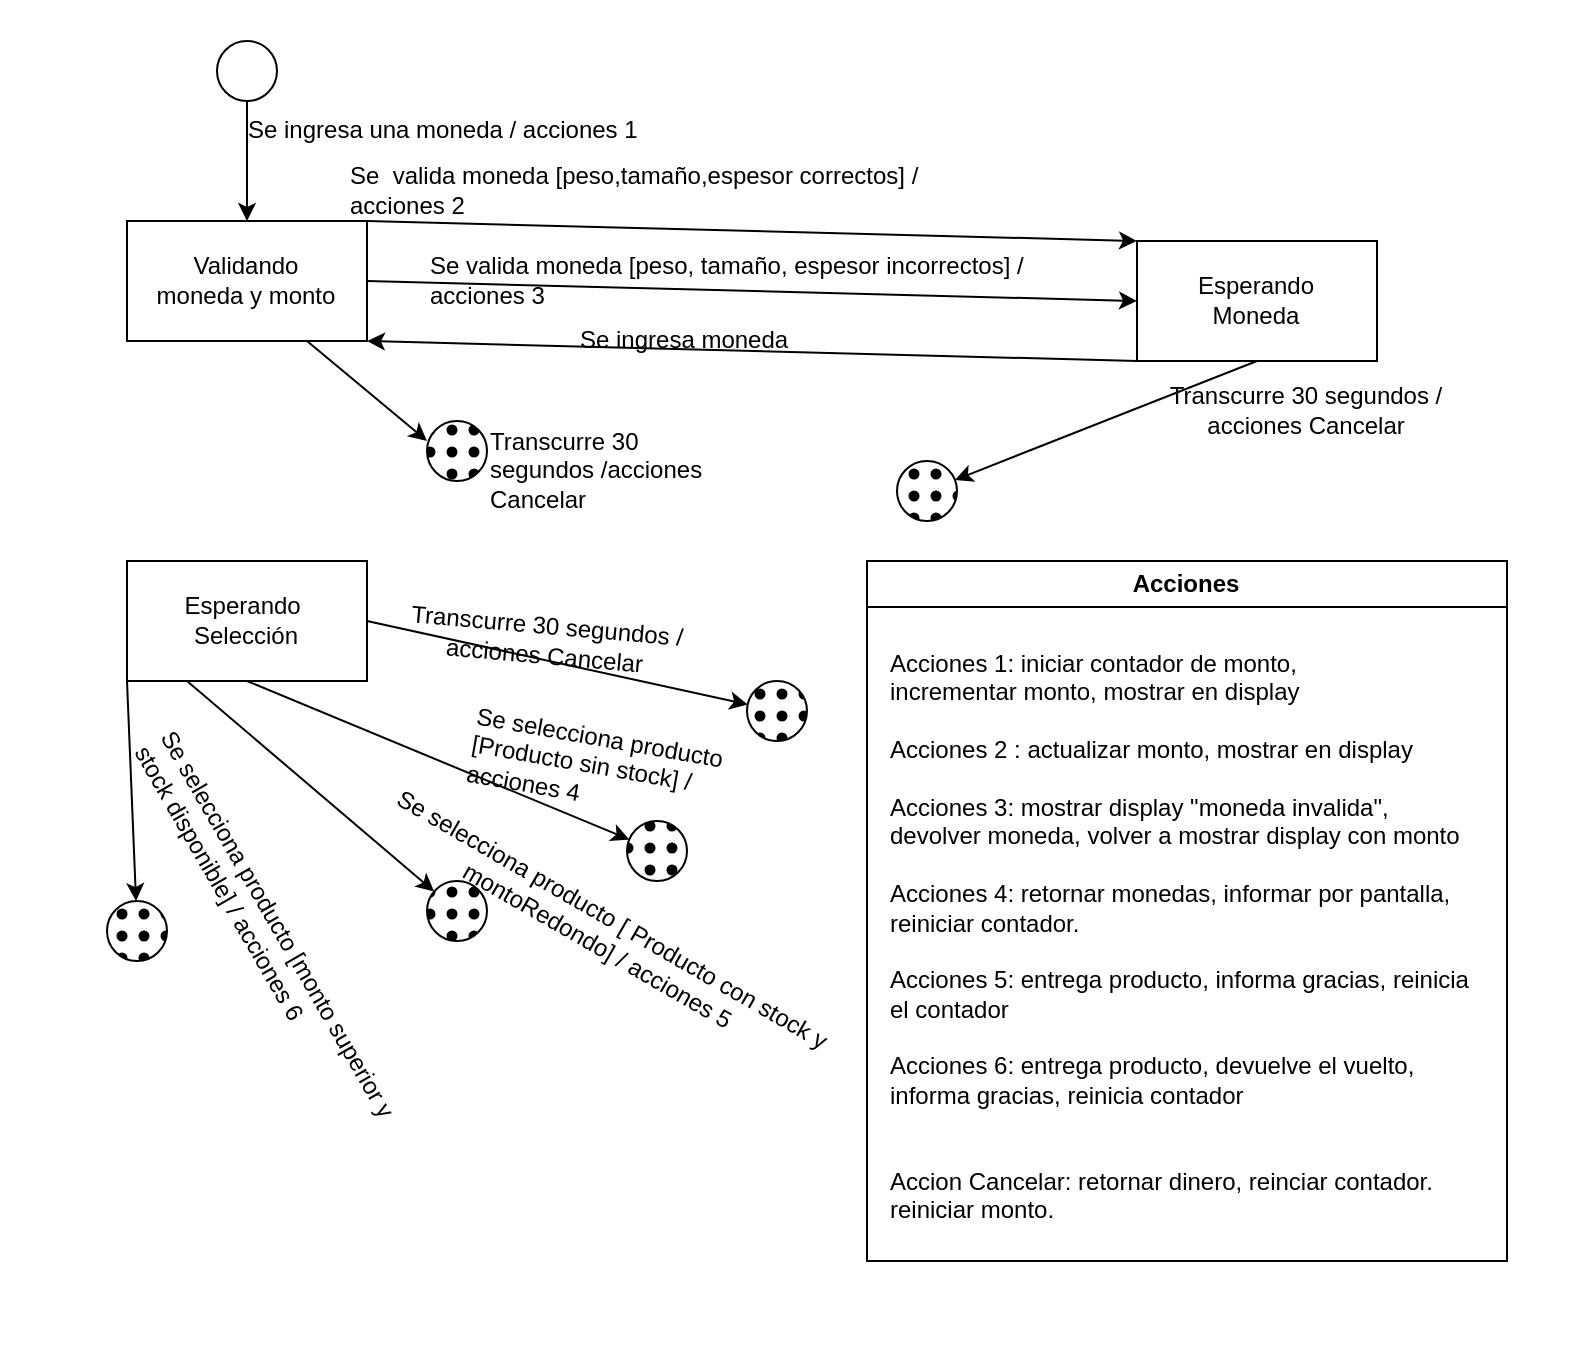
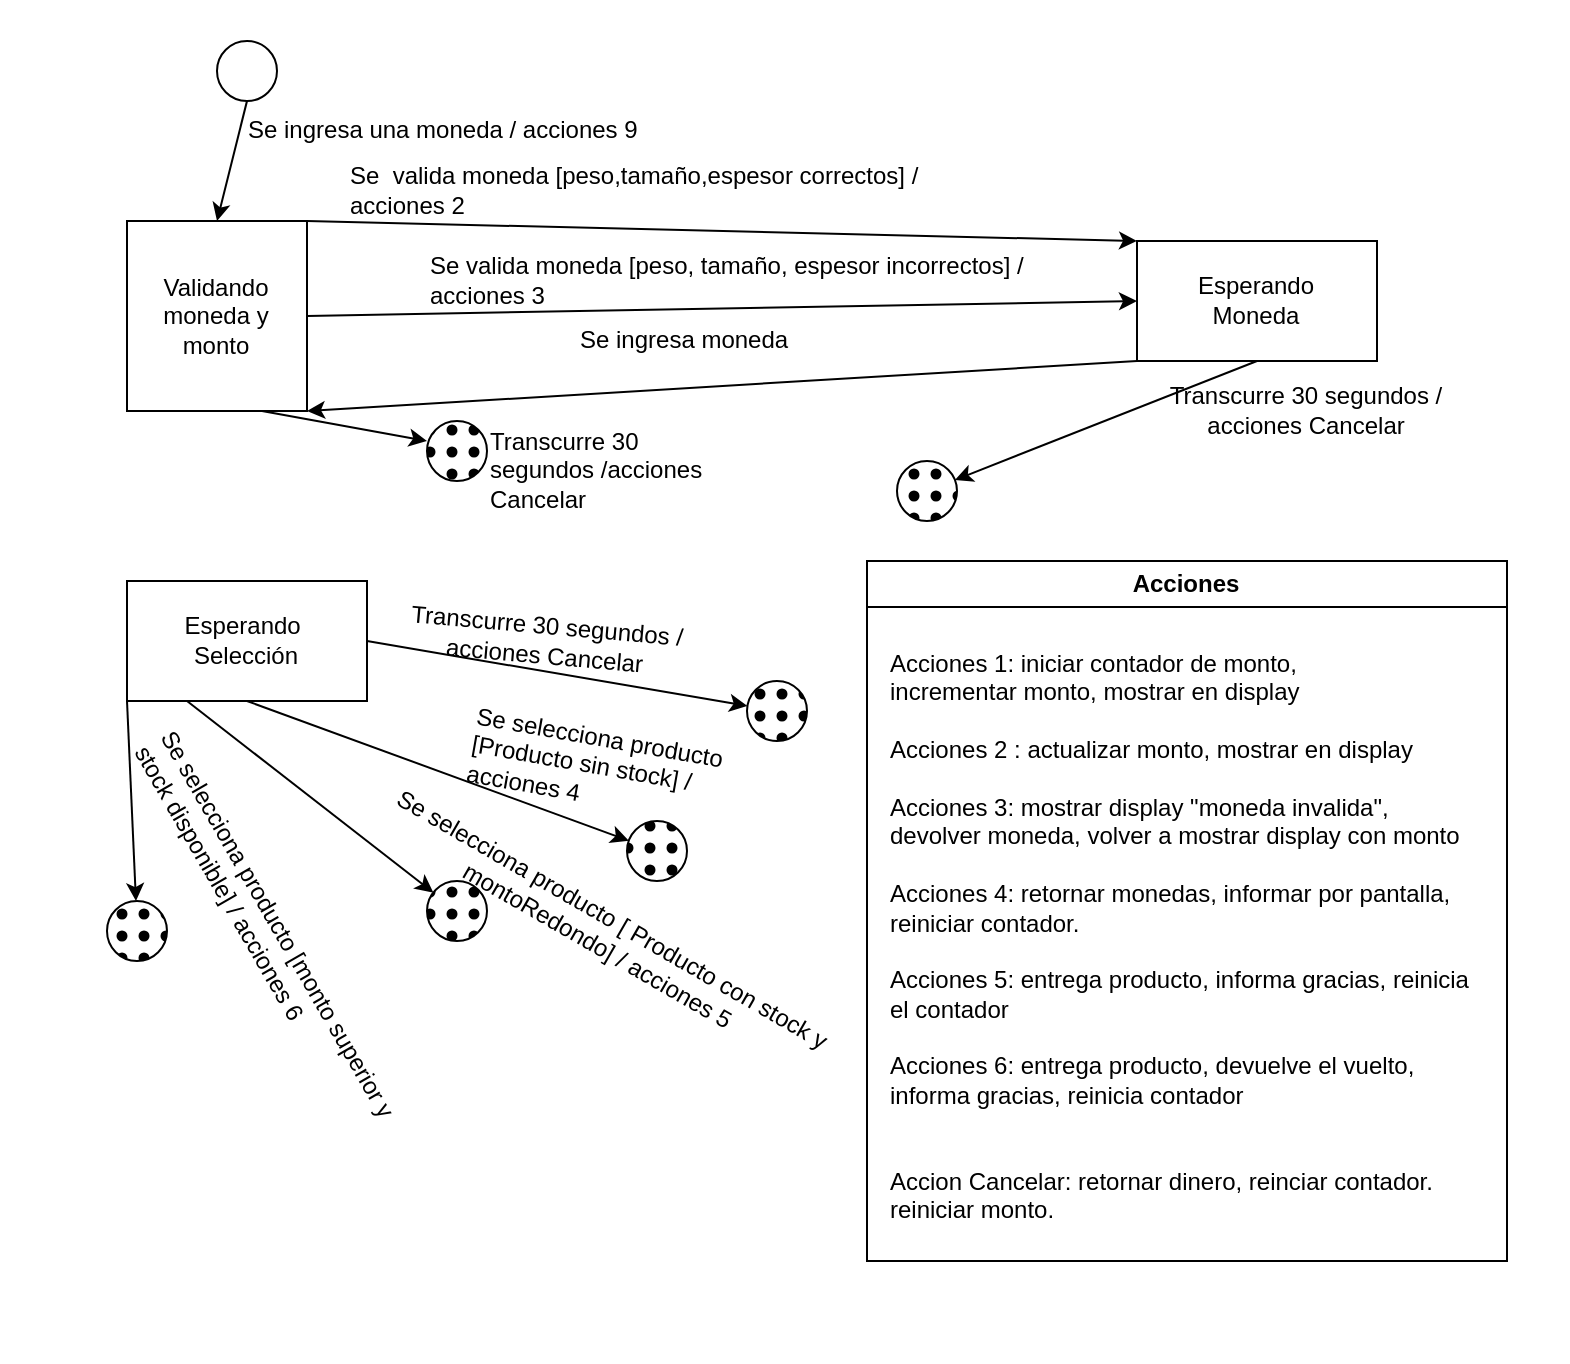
(453, 131) -> (453, 131)
(247, 281) -> (217, 316)
(247, 621) -> (247, 641)
